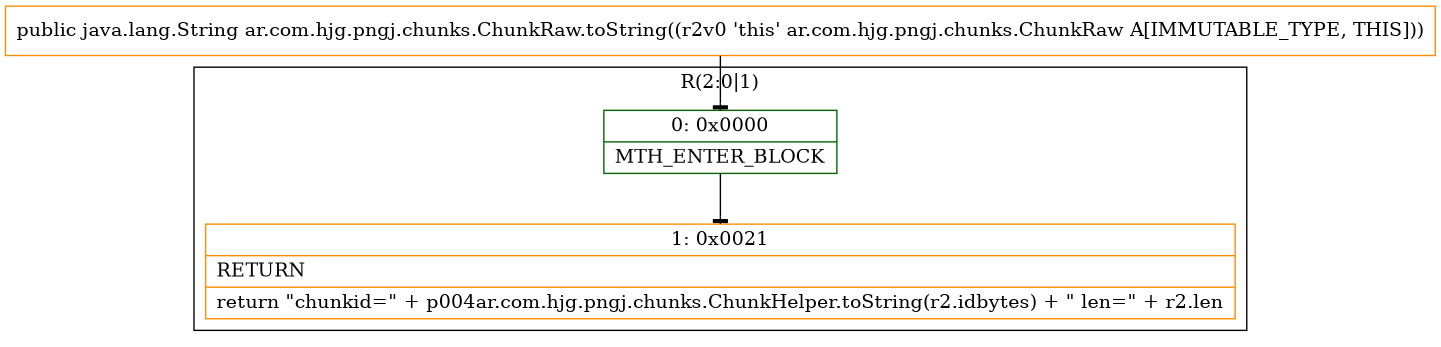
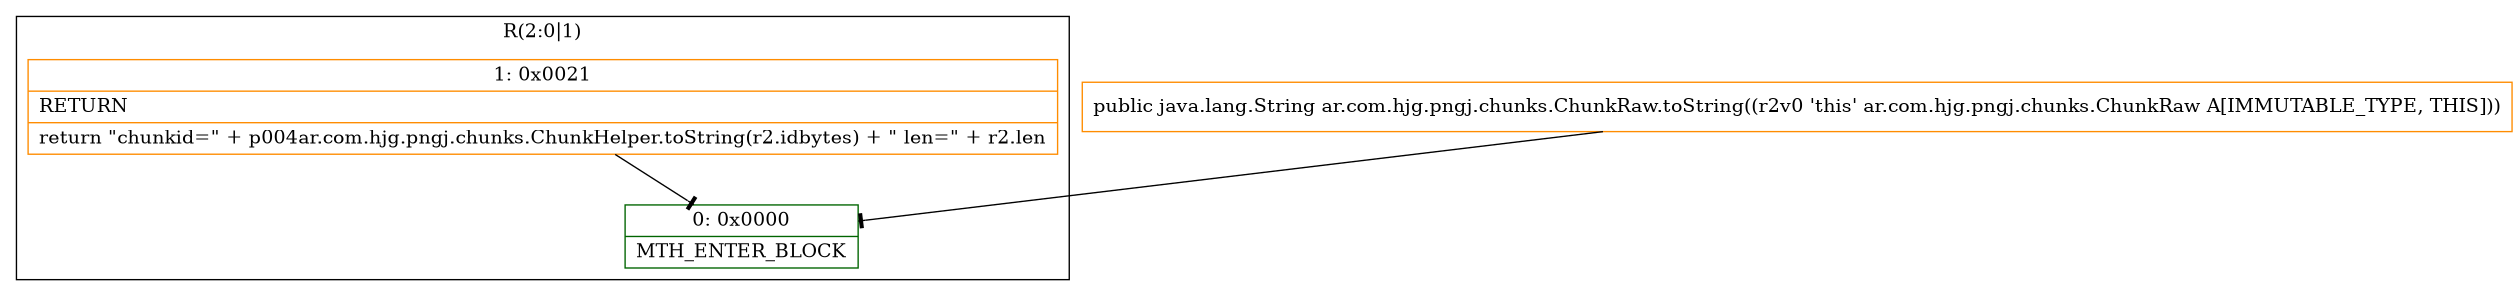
(720, 195) -> (651, 178)
